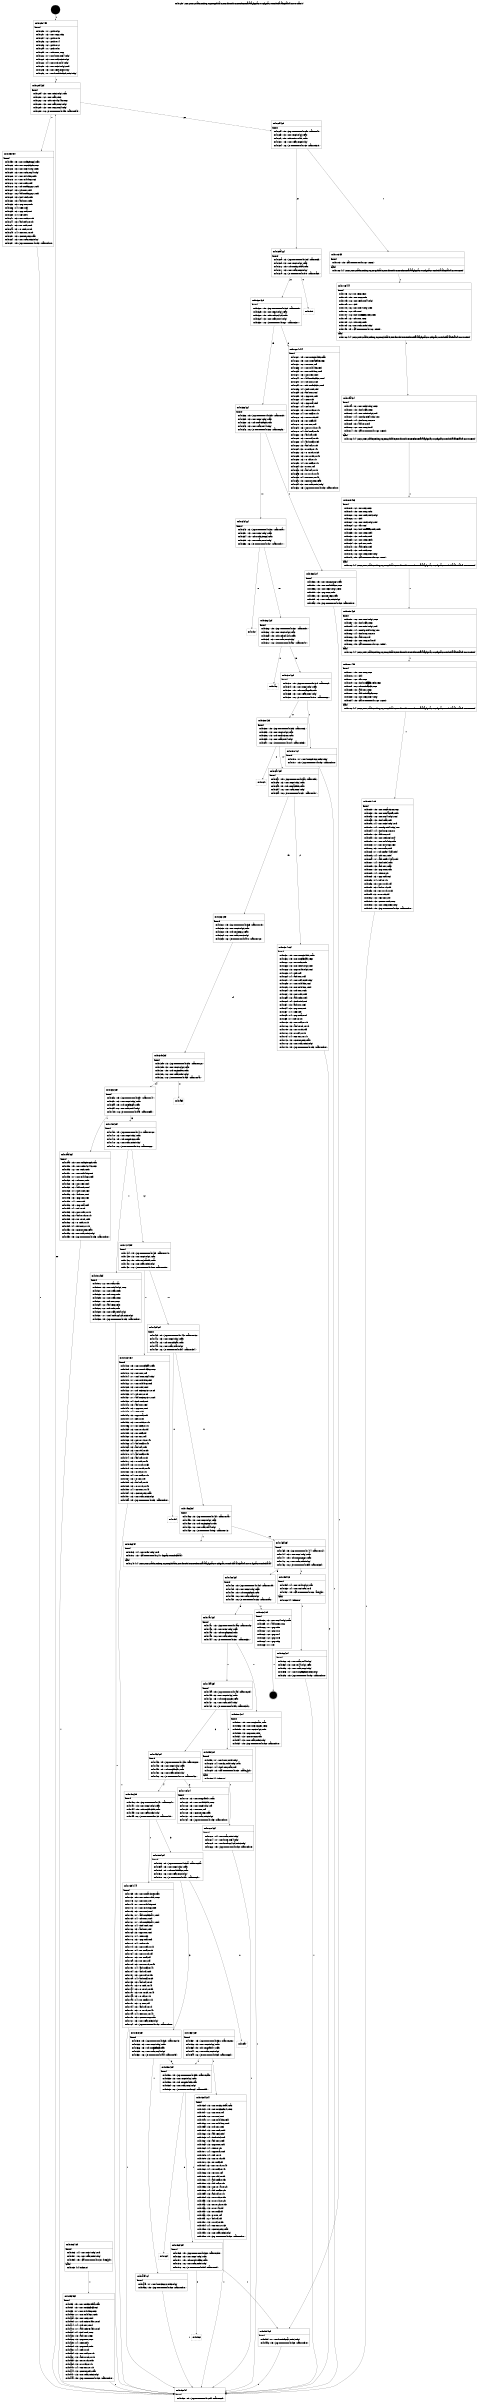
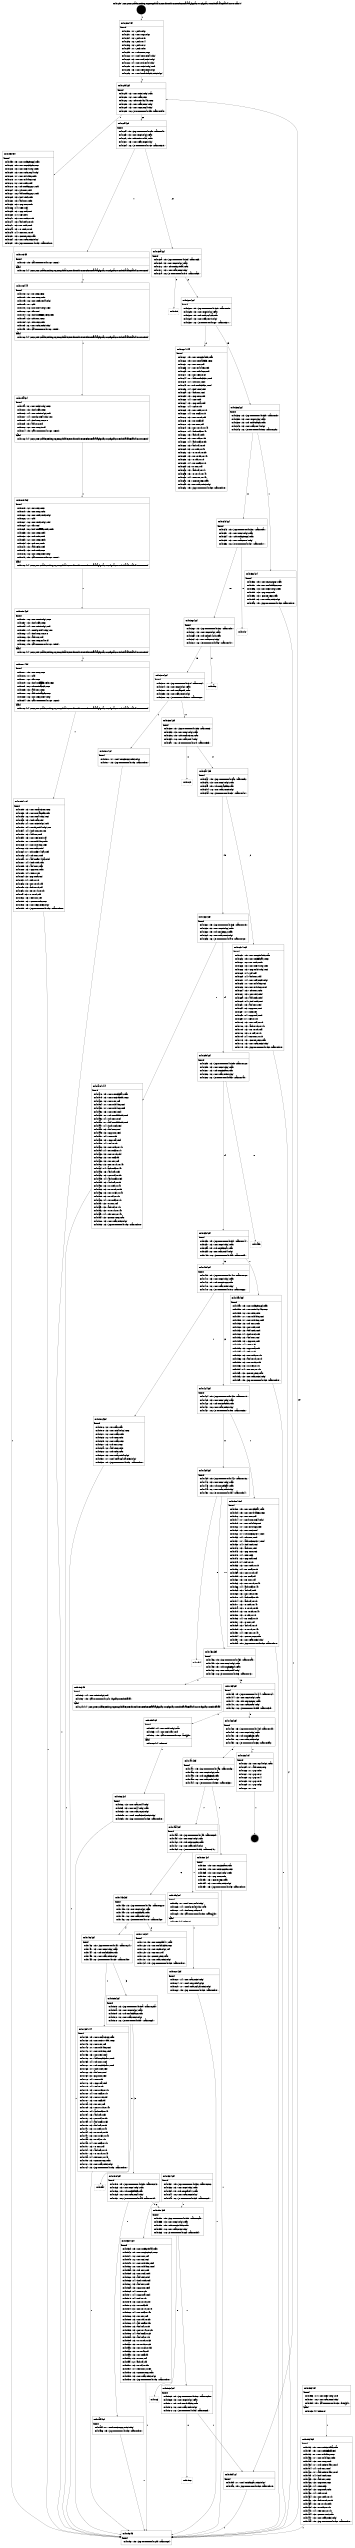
none -> (117, 1156)
